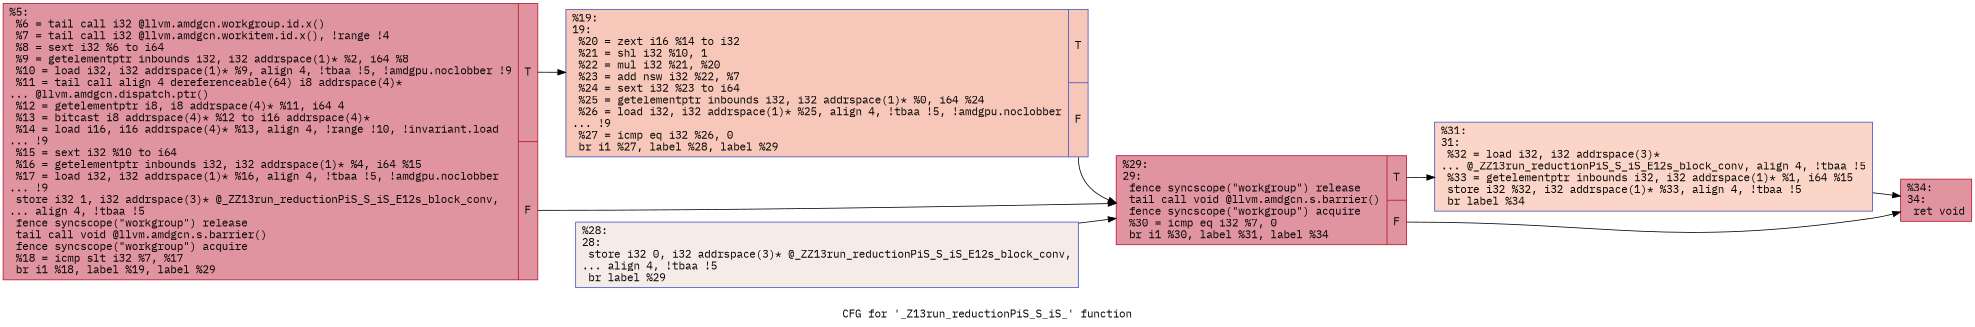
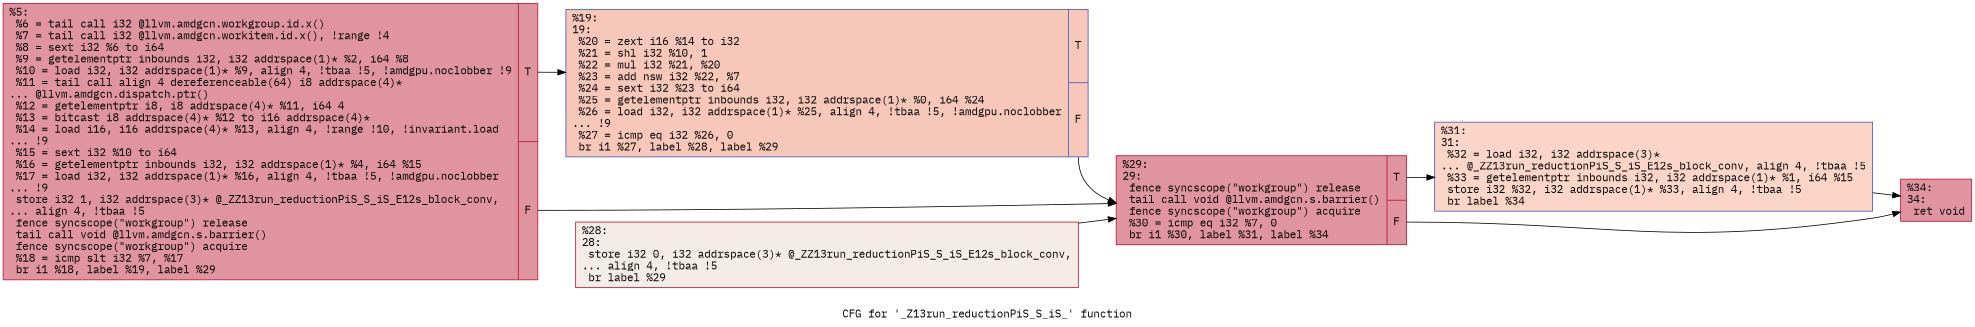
(827, 255) -> (827, 255)
